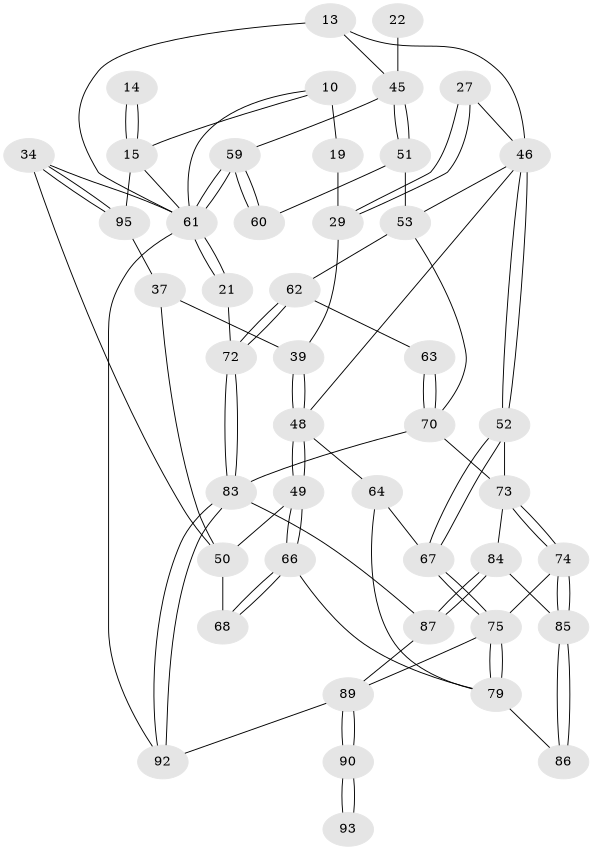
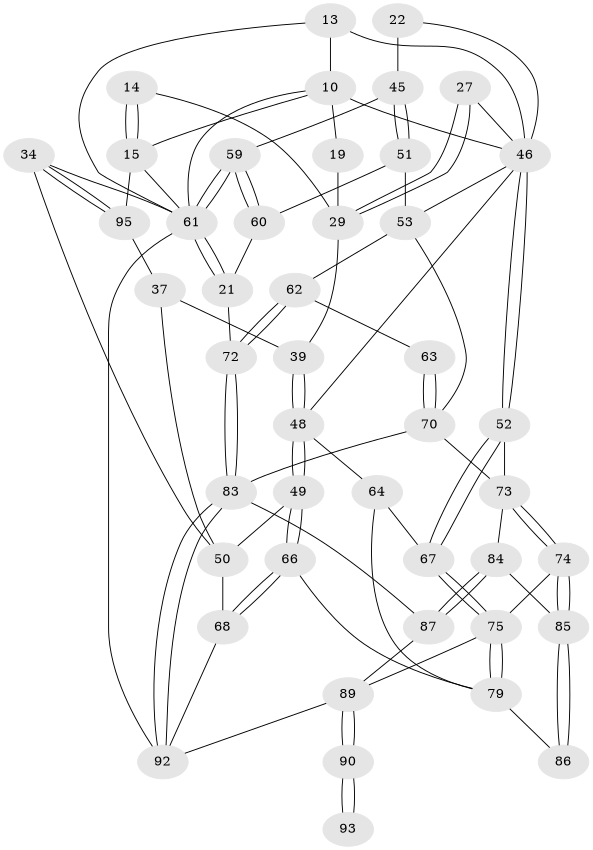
none -> (512, 53)
(364, 54) -> (330, 54)
none -> (425, 126)
none -> (256, 130)
none -> (243, 256)
none -> (193, 695)
